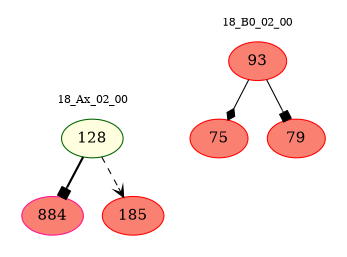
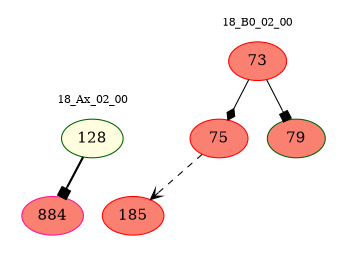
(258, 61) -> (258, 61)
(296, 138) -> (296, 138)
(110, 172) -> (180, 173)
